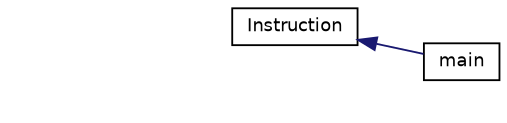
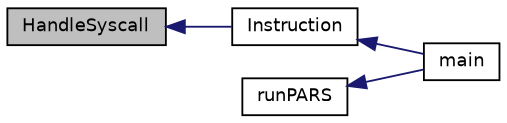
none -> (87, 27)
none -> (295, 97)
